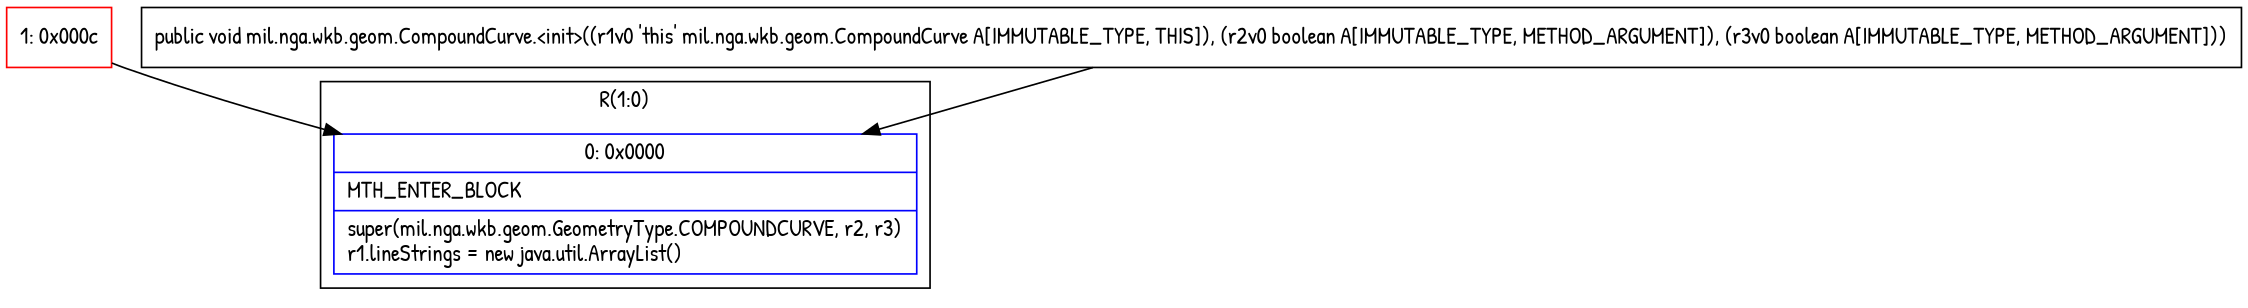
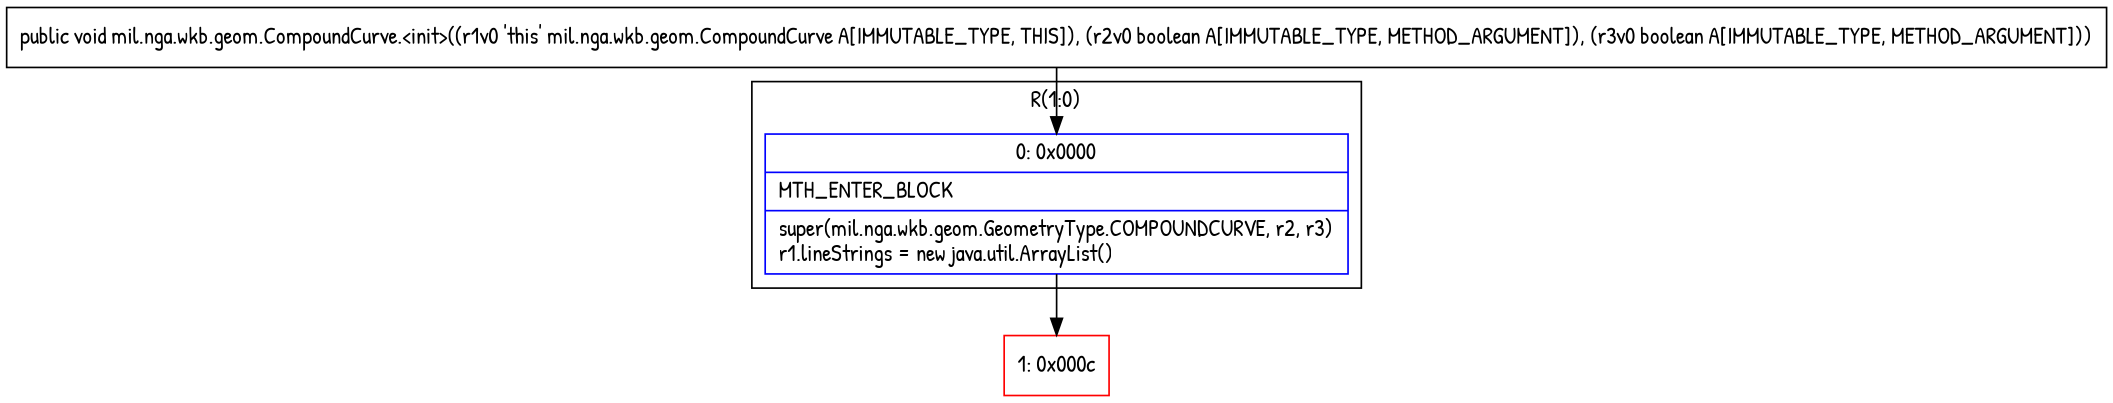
(218, 98) -> (1057, 298)
